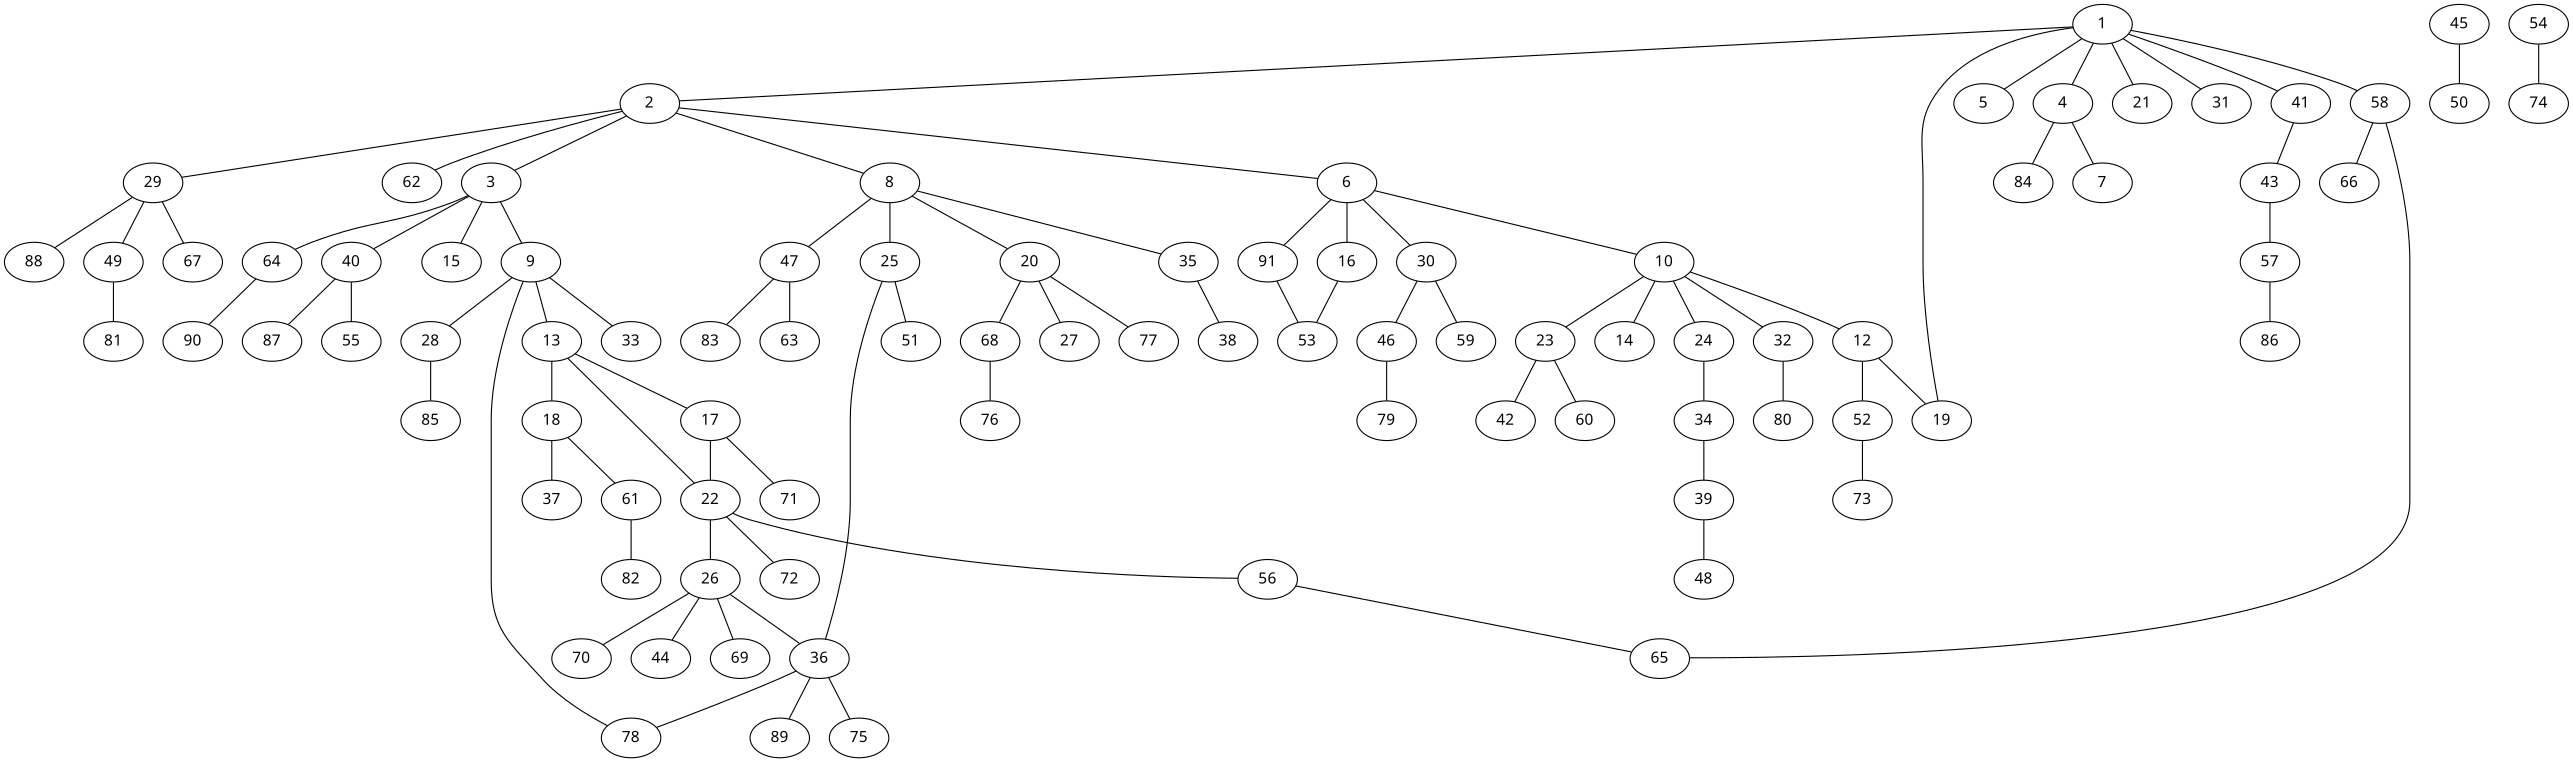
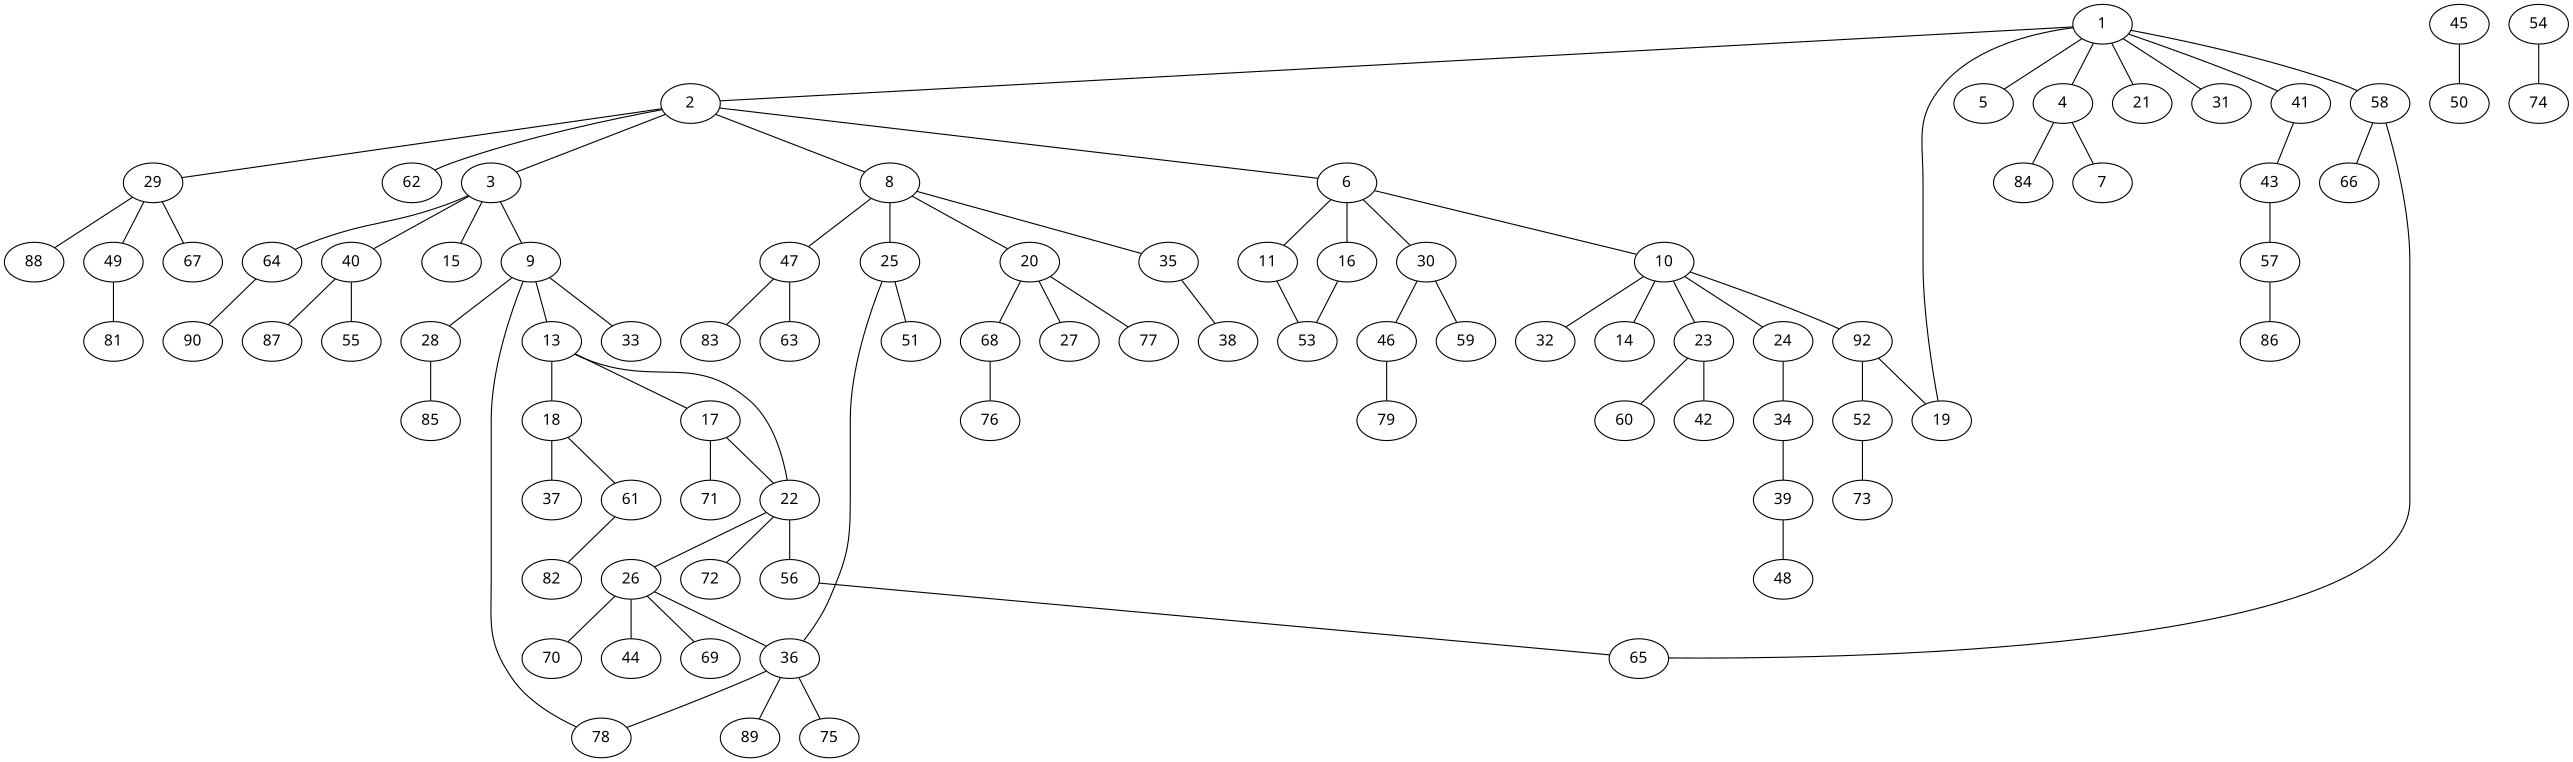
(1268, 262) -> (1268, 262)
(1862, 341) -> (1862, 341)
(1783, 421) -> none
